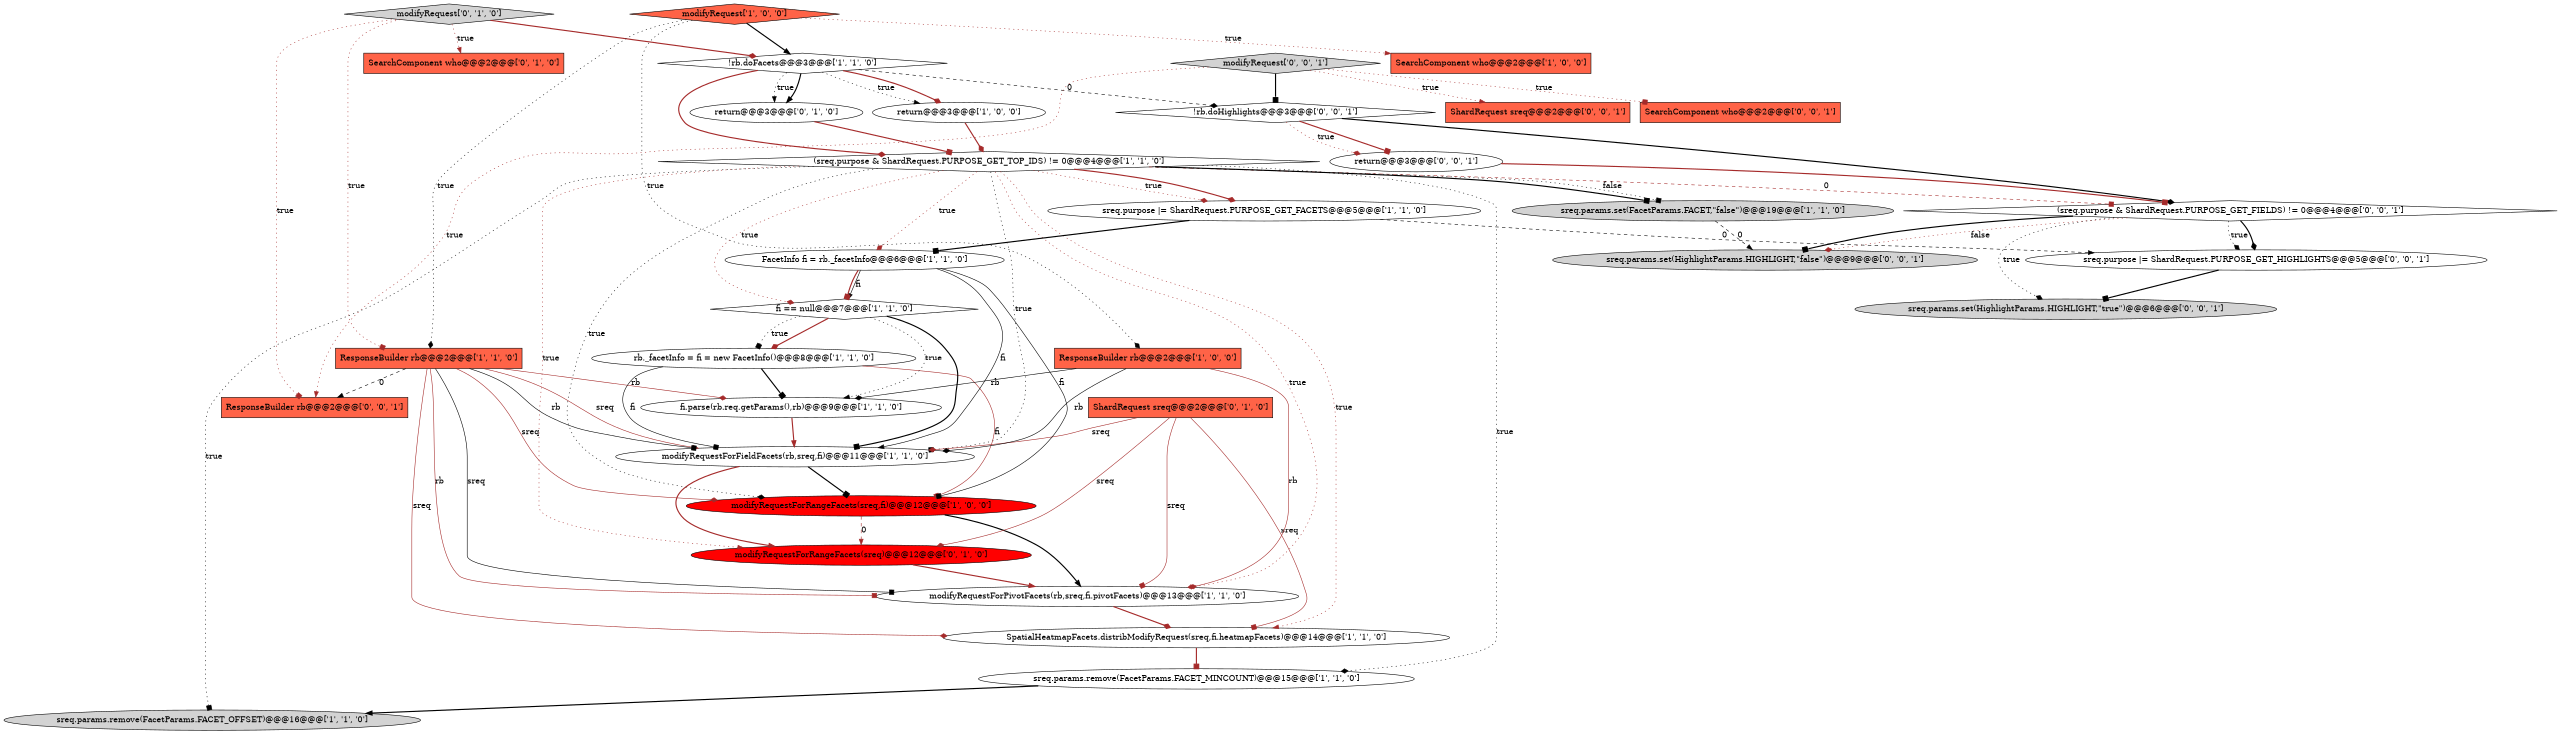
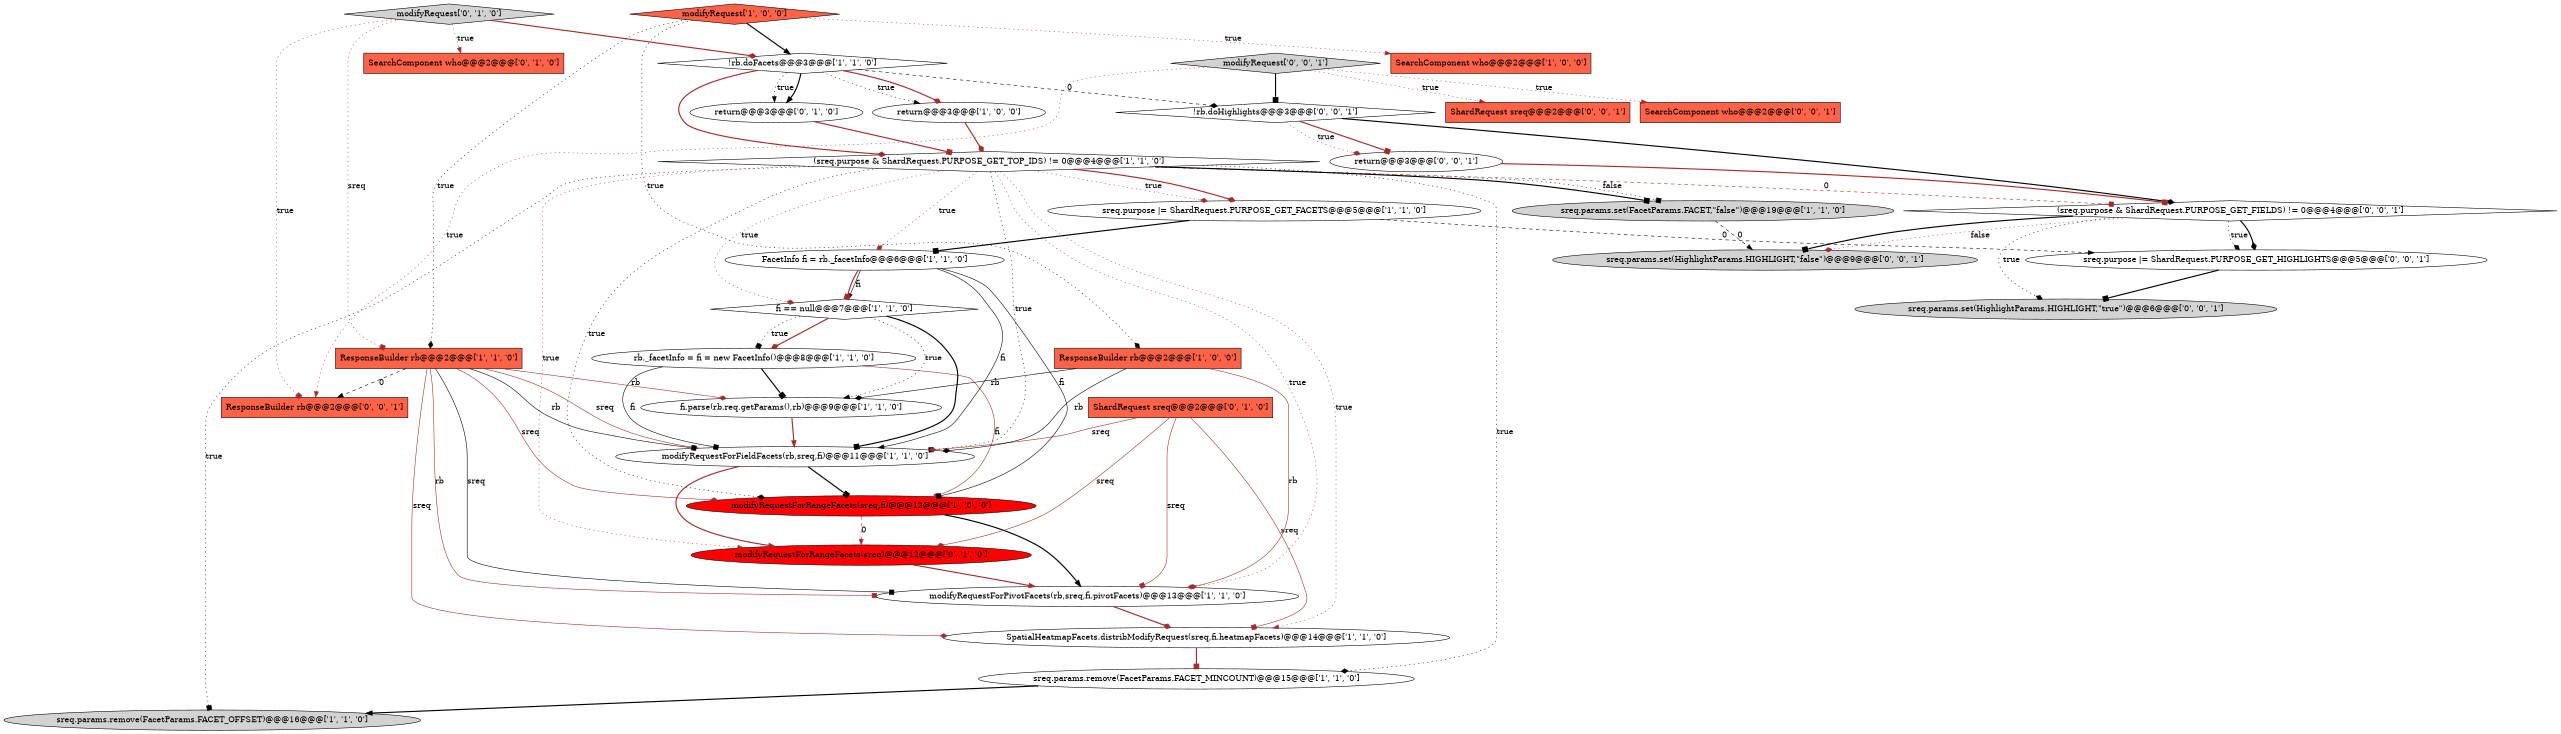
(1483, 85) -> (1483, 85)
(357, 186) -> (357, 186)
